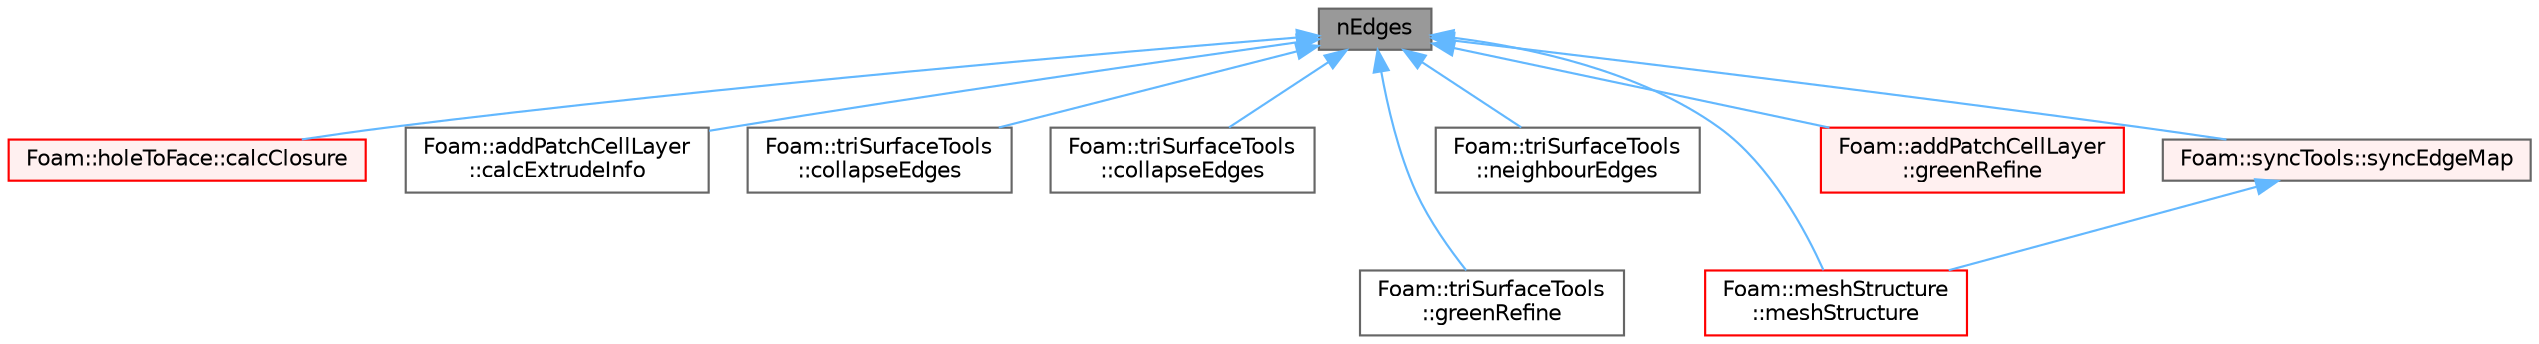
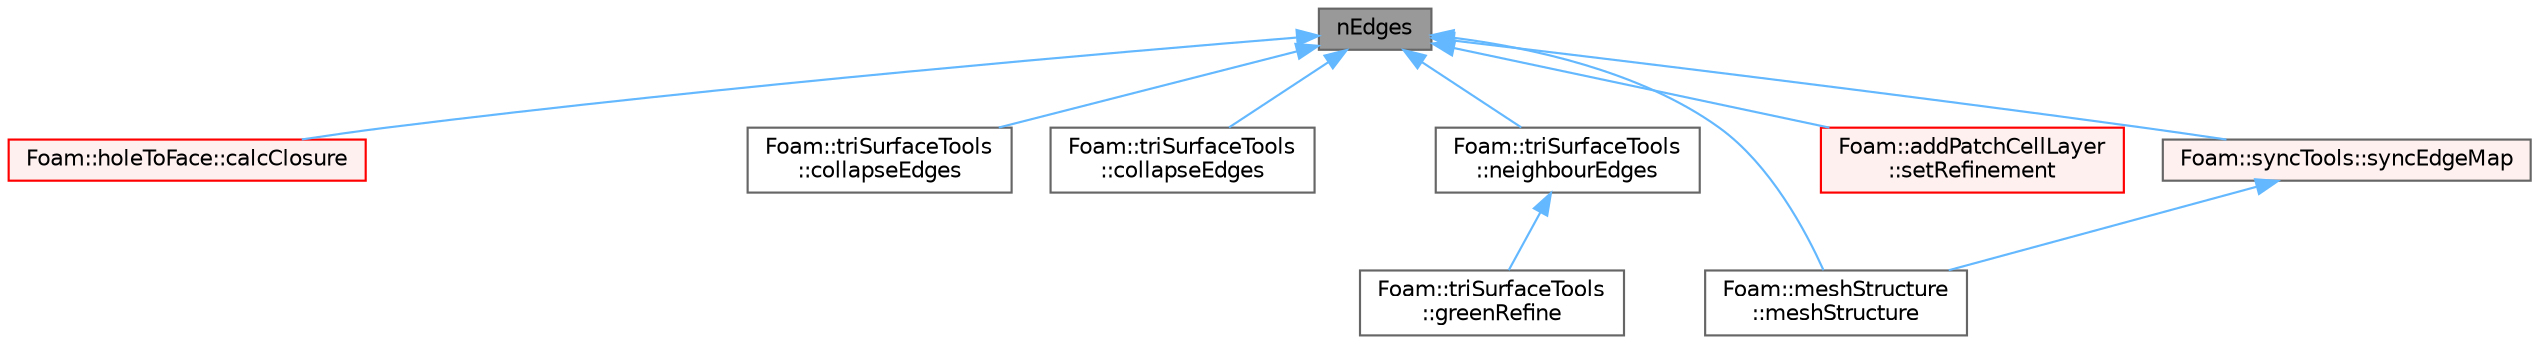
(557, 160) -> none
(1972, 160) -> (1972, 160)
(1410, 177) -> (1525, 241)
(1836, 303) -> (1836, 303)
